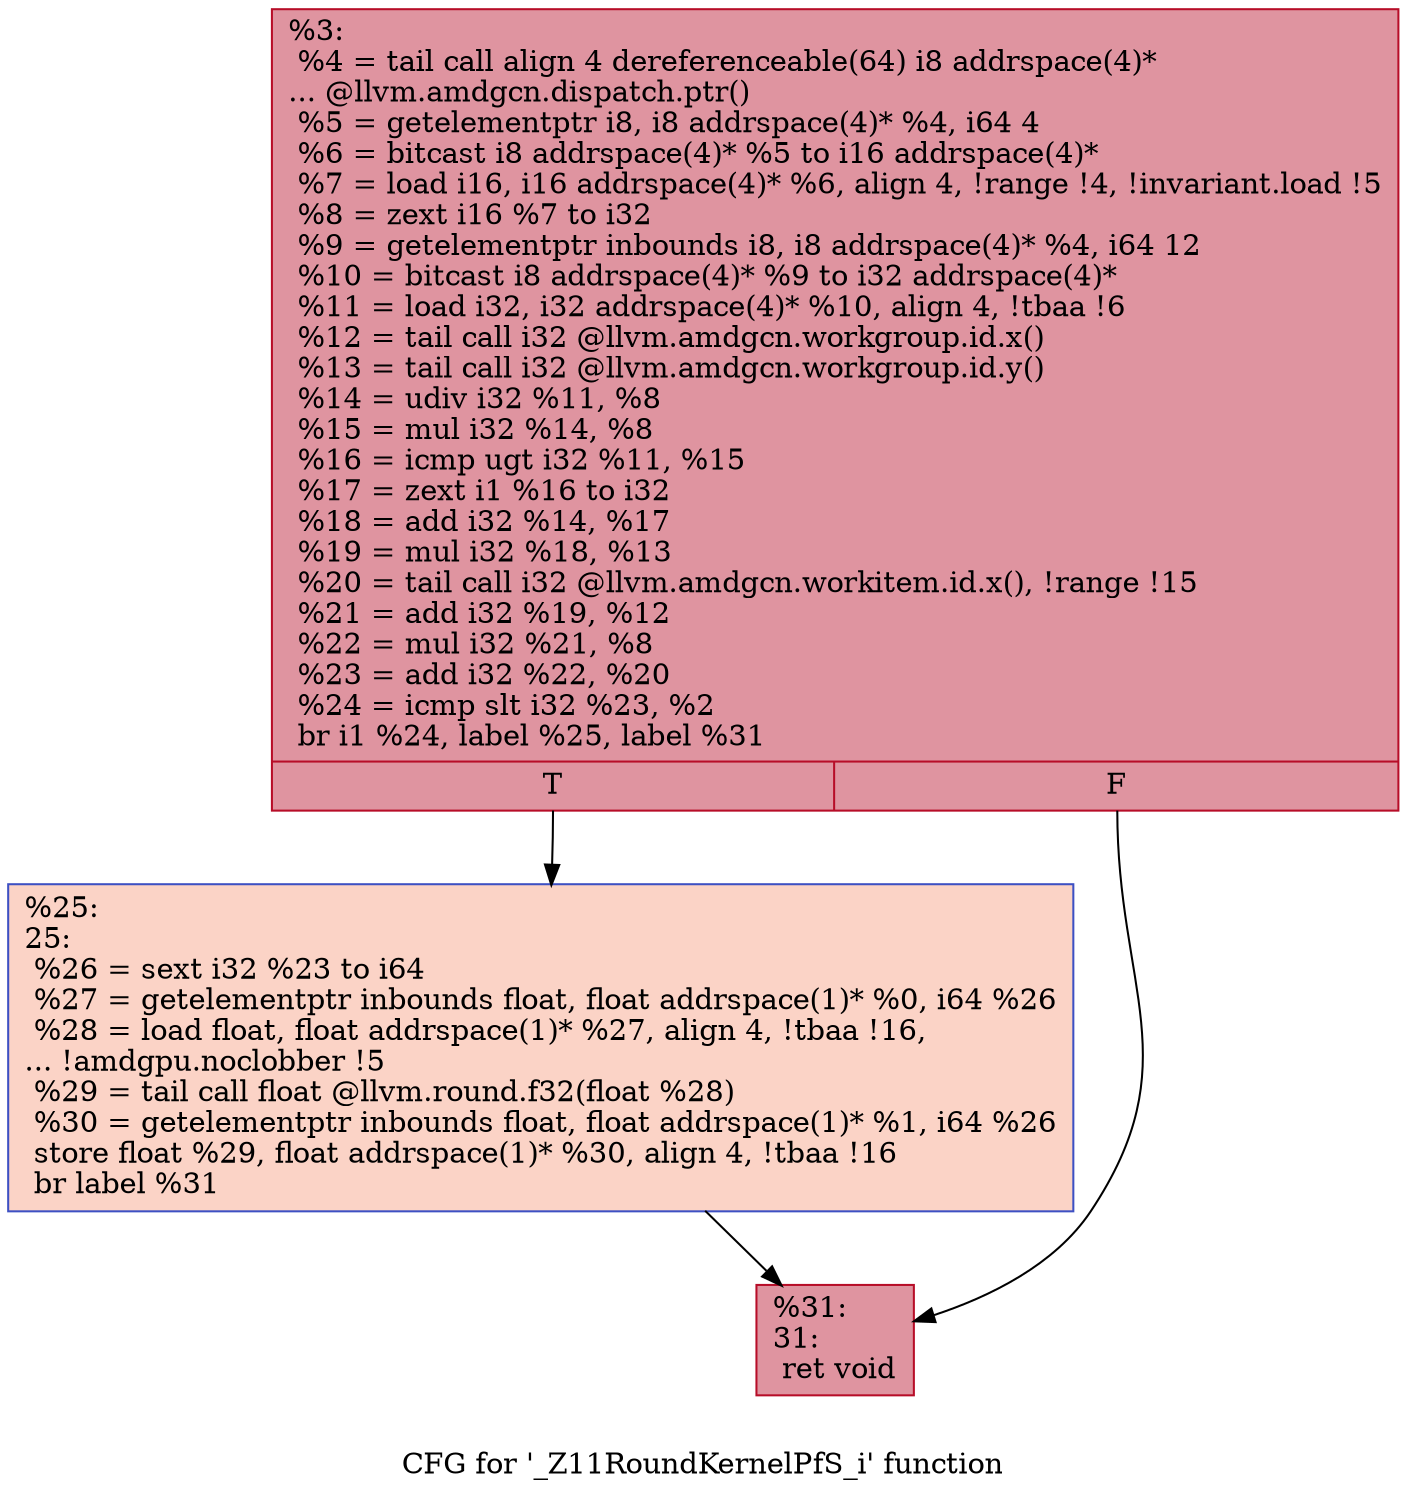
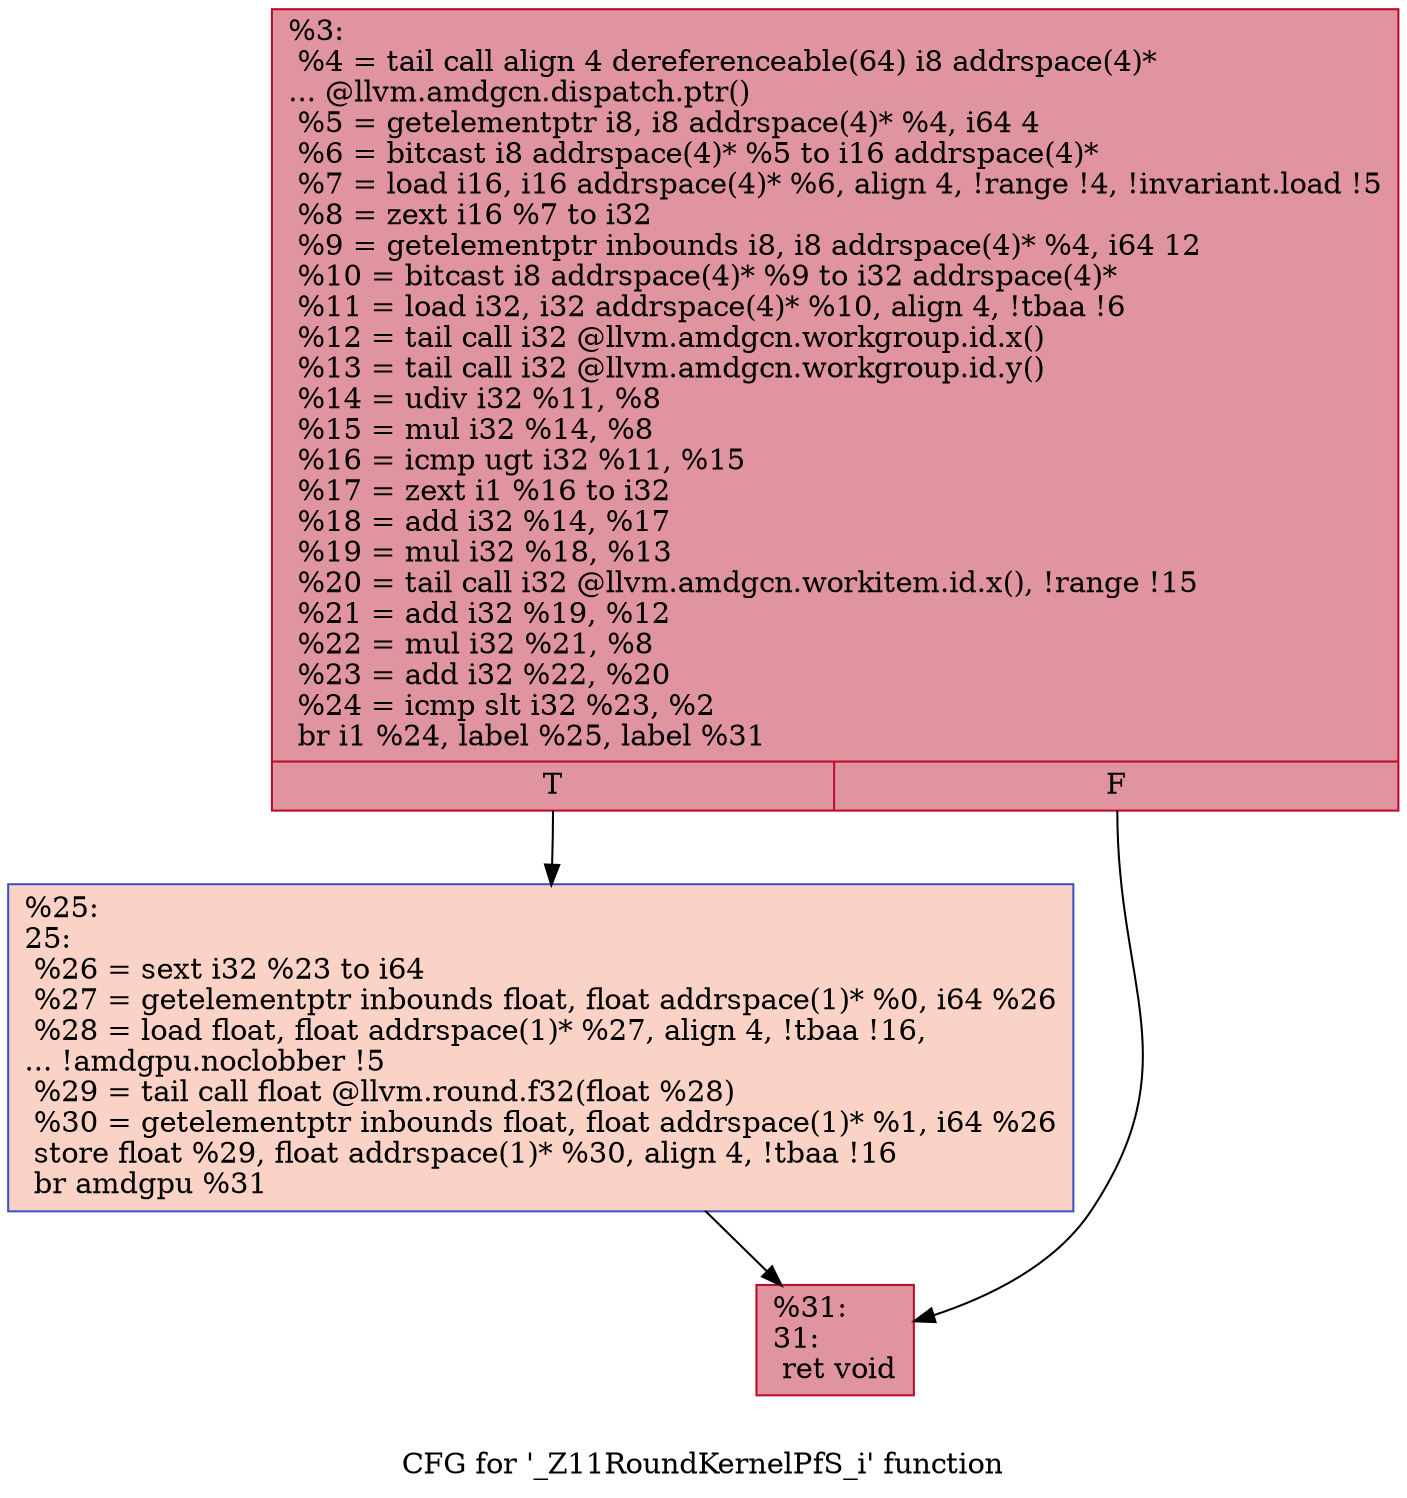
(123, 1185) -> (146, 1185)
